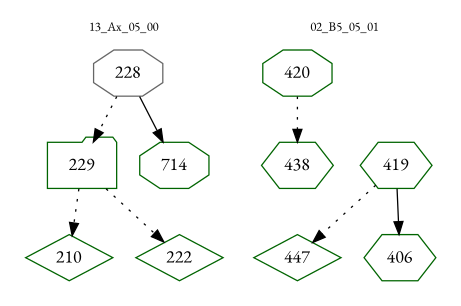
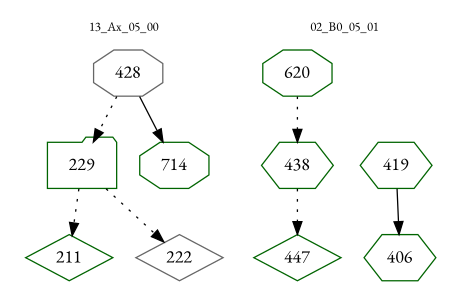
(345, 28) -> (345, 28)
(128, 73) -> (128, 73)
(297, 73) -> (297, 73)
(349, 210) -> (297, 205)
(69, 258) -> (69, 258)
(179, 258) -> (179, 258)
